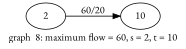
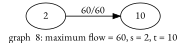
(93, 11) -> (93, 11)
